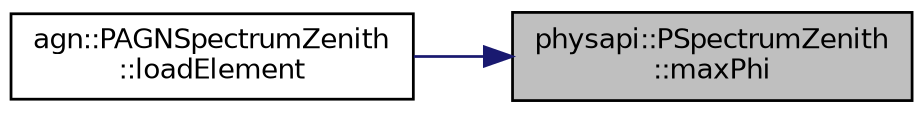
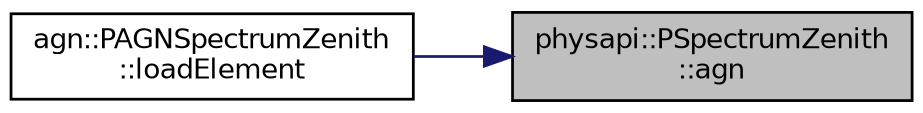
(712, 56) -> (712, 56)
